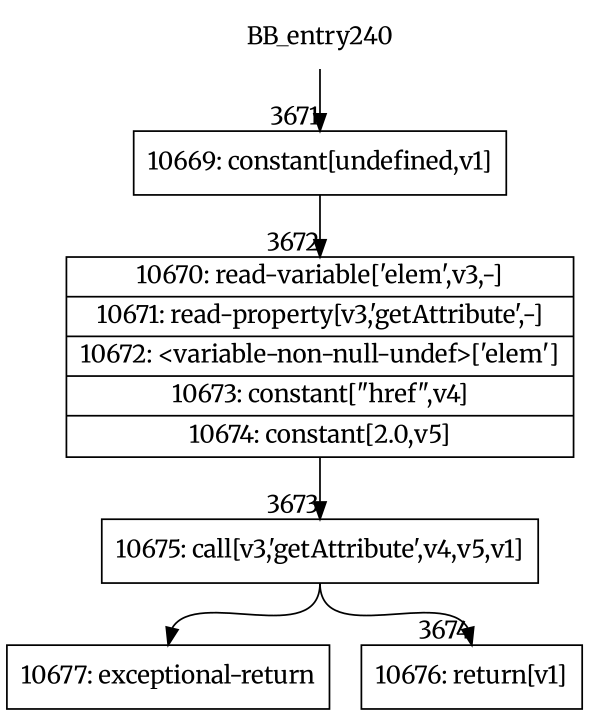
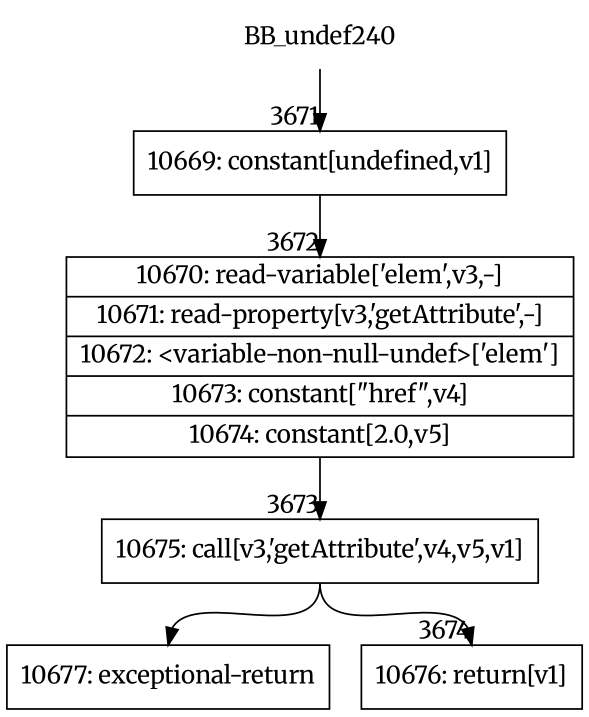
(320, 38) -> (320, 38)
